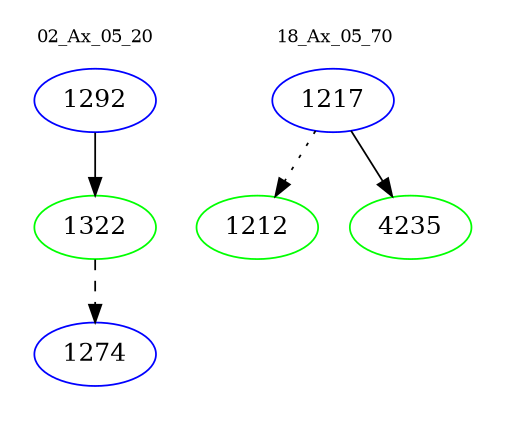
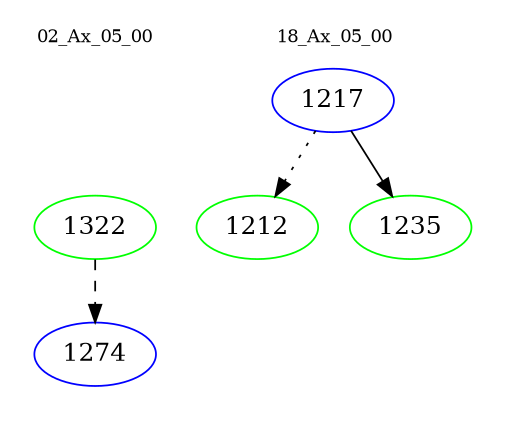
(95, 38) -> (95, 38)
(335, 38) -> (335, 38)
(95, 100) -> none
(411, 227) -> (411, 227)
